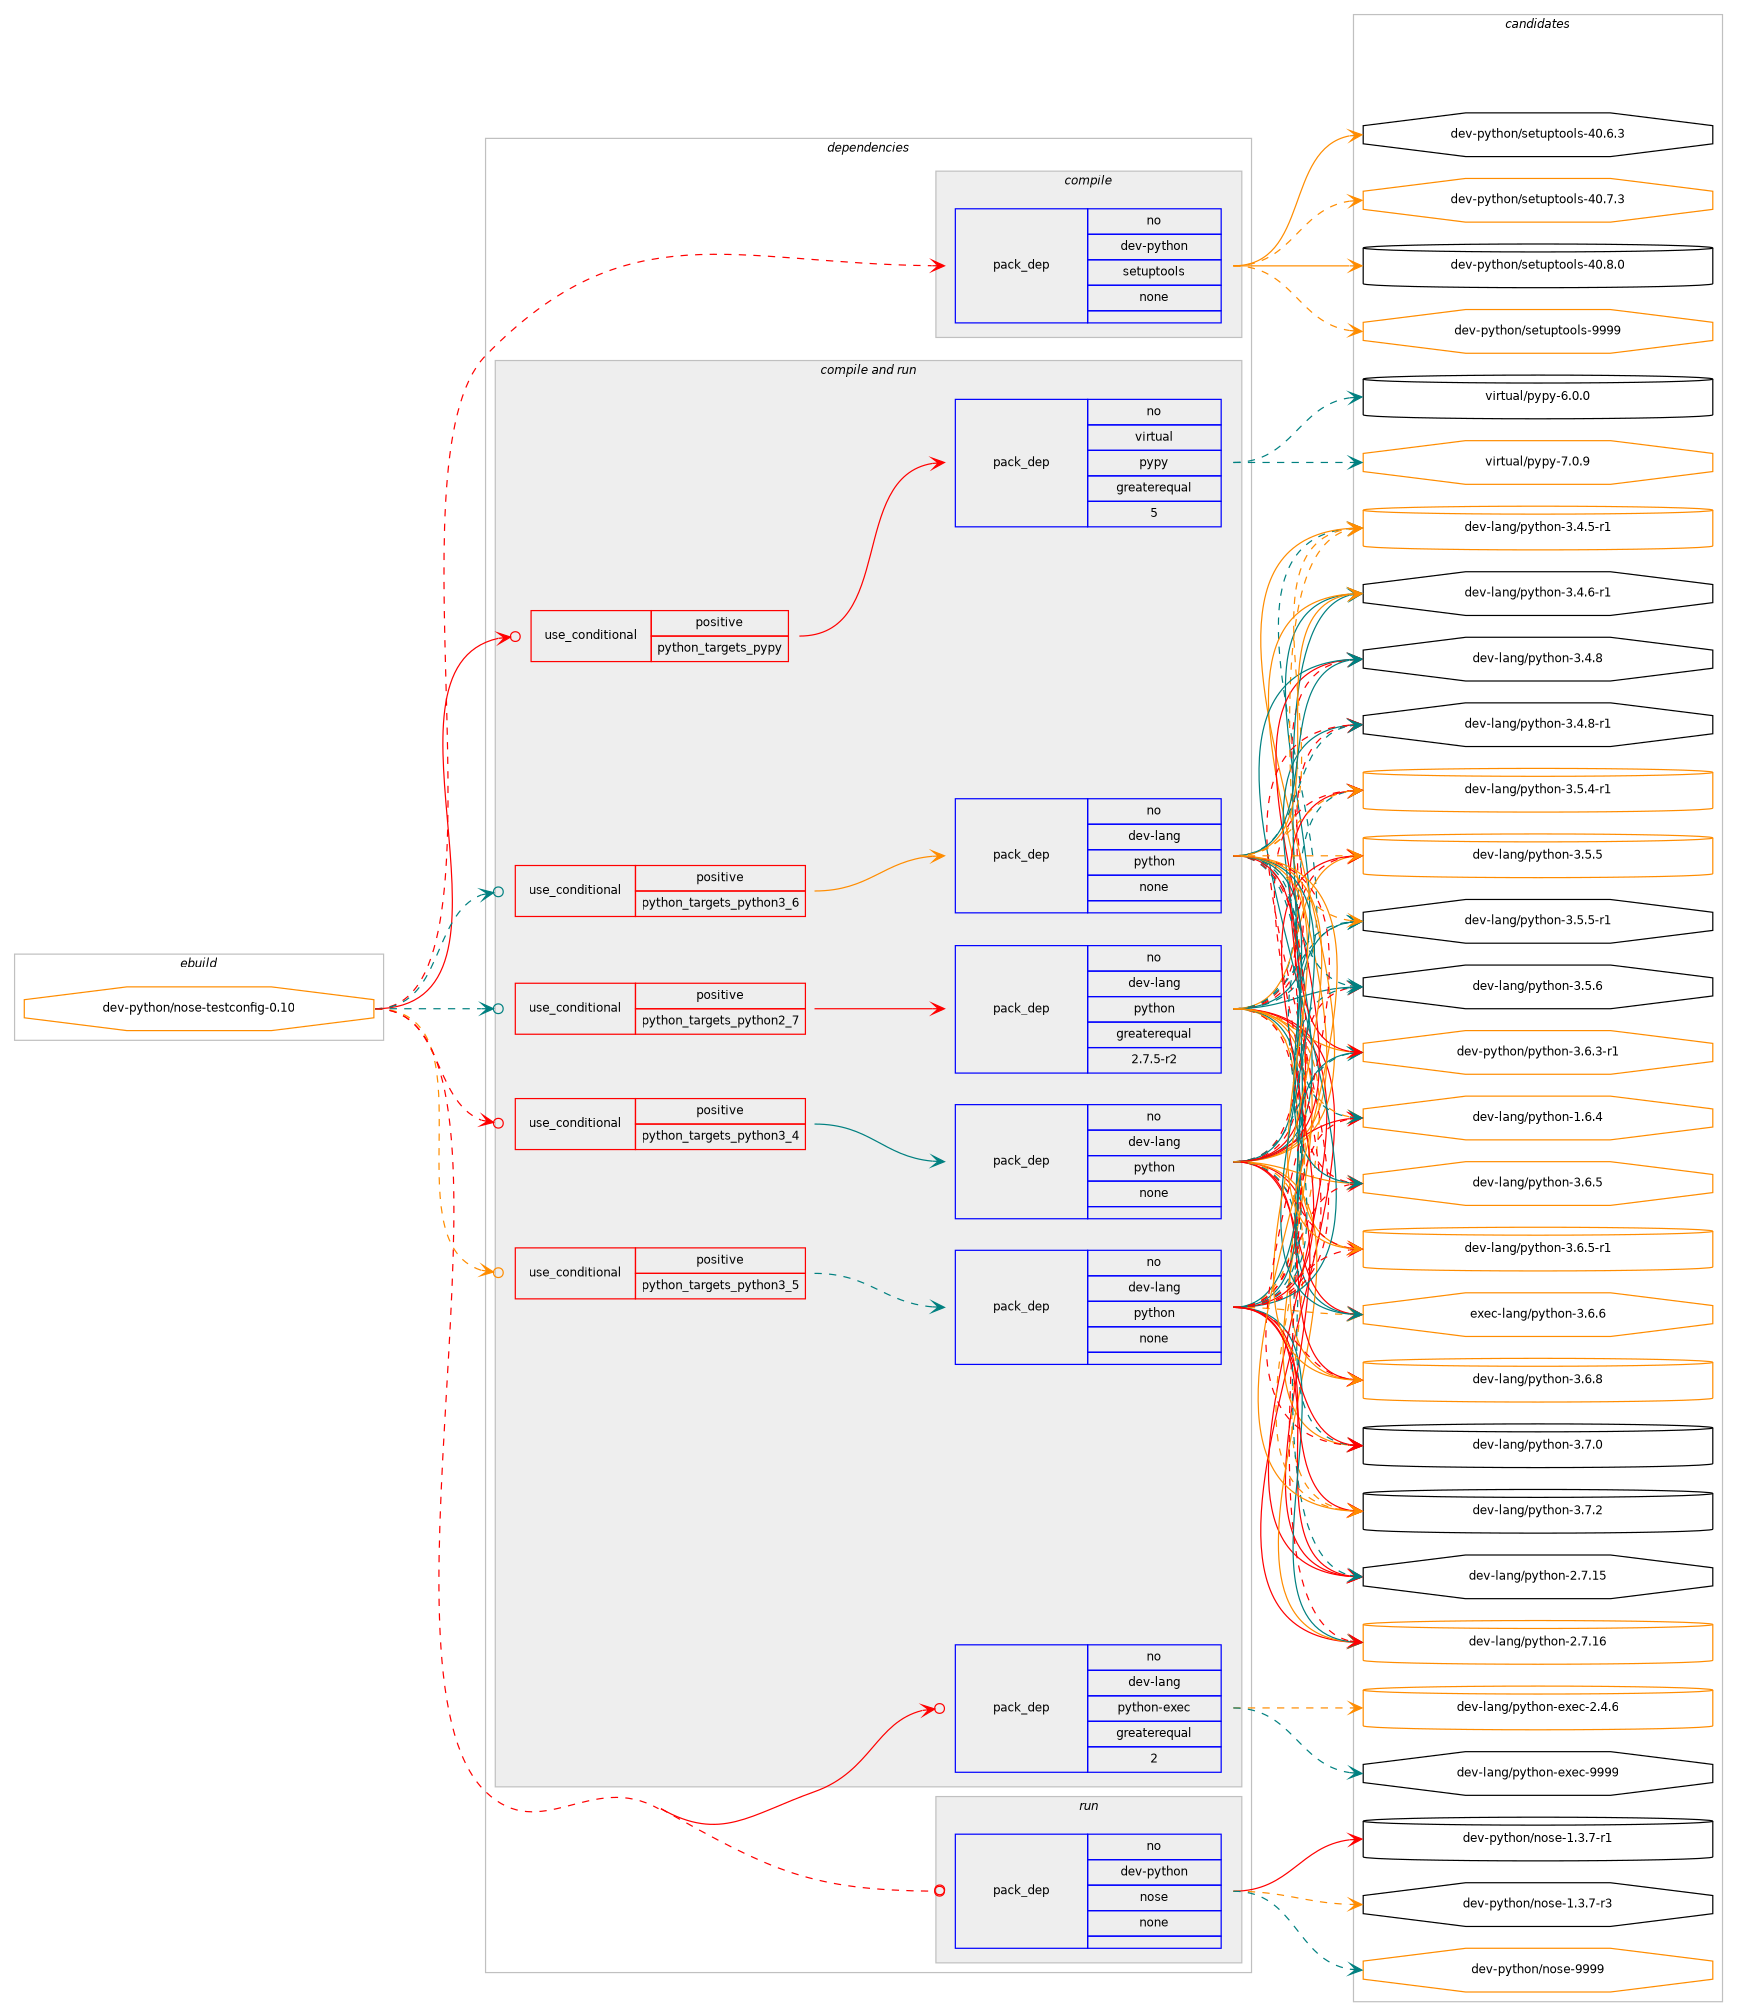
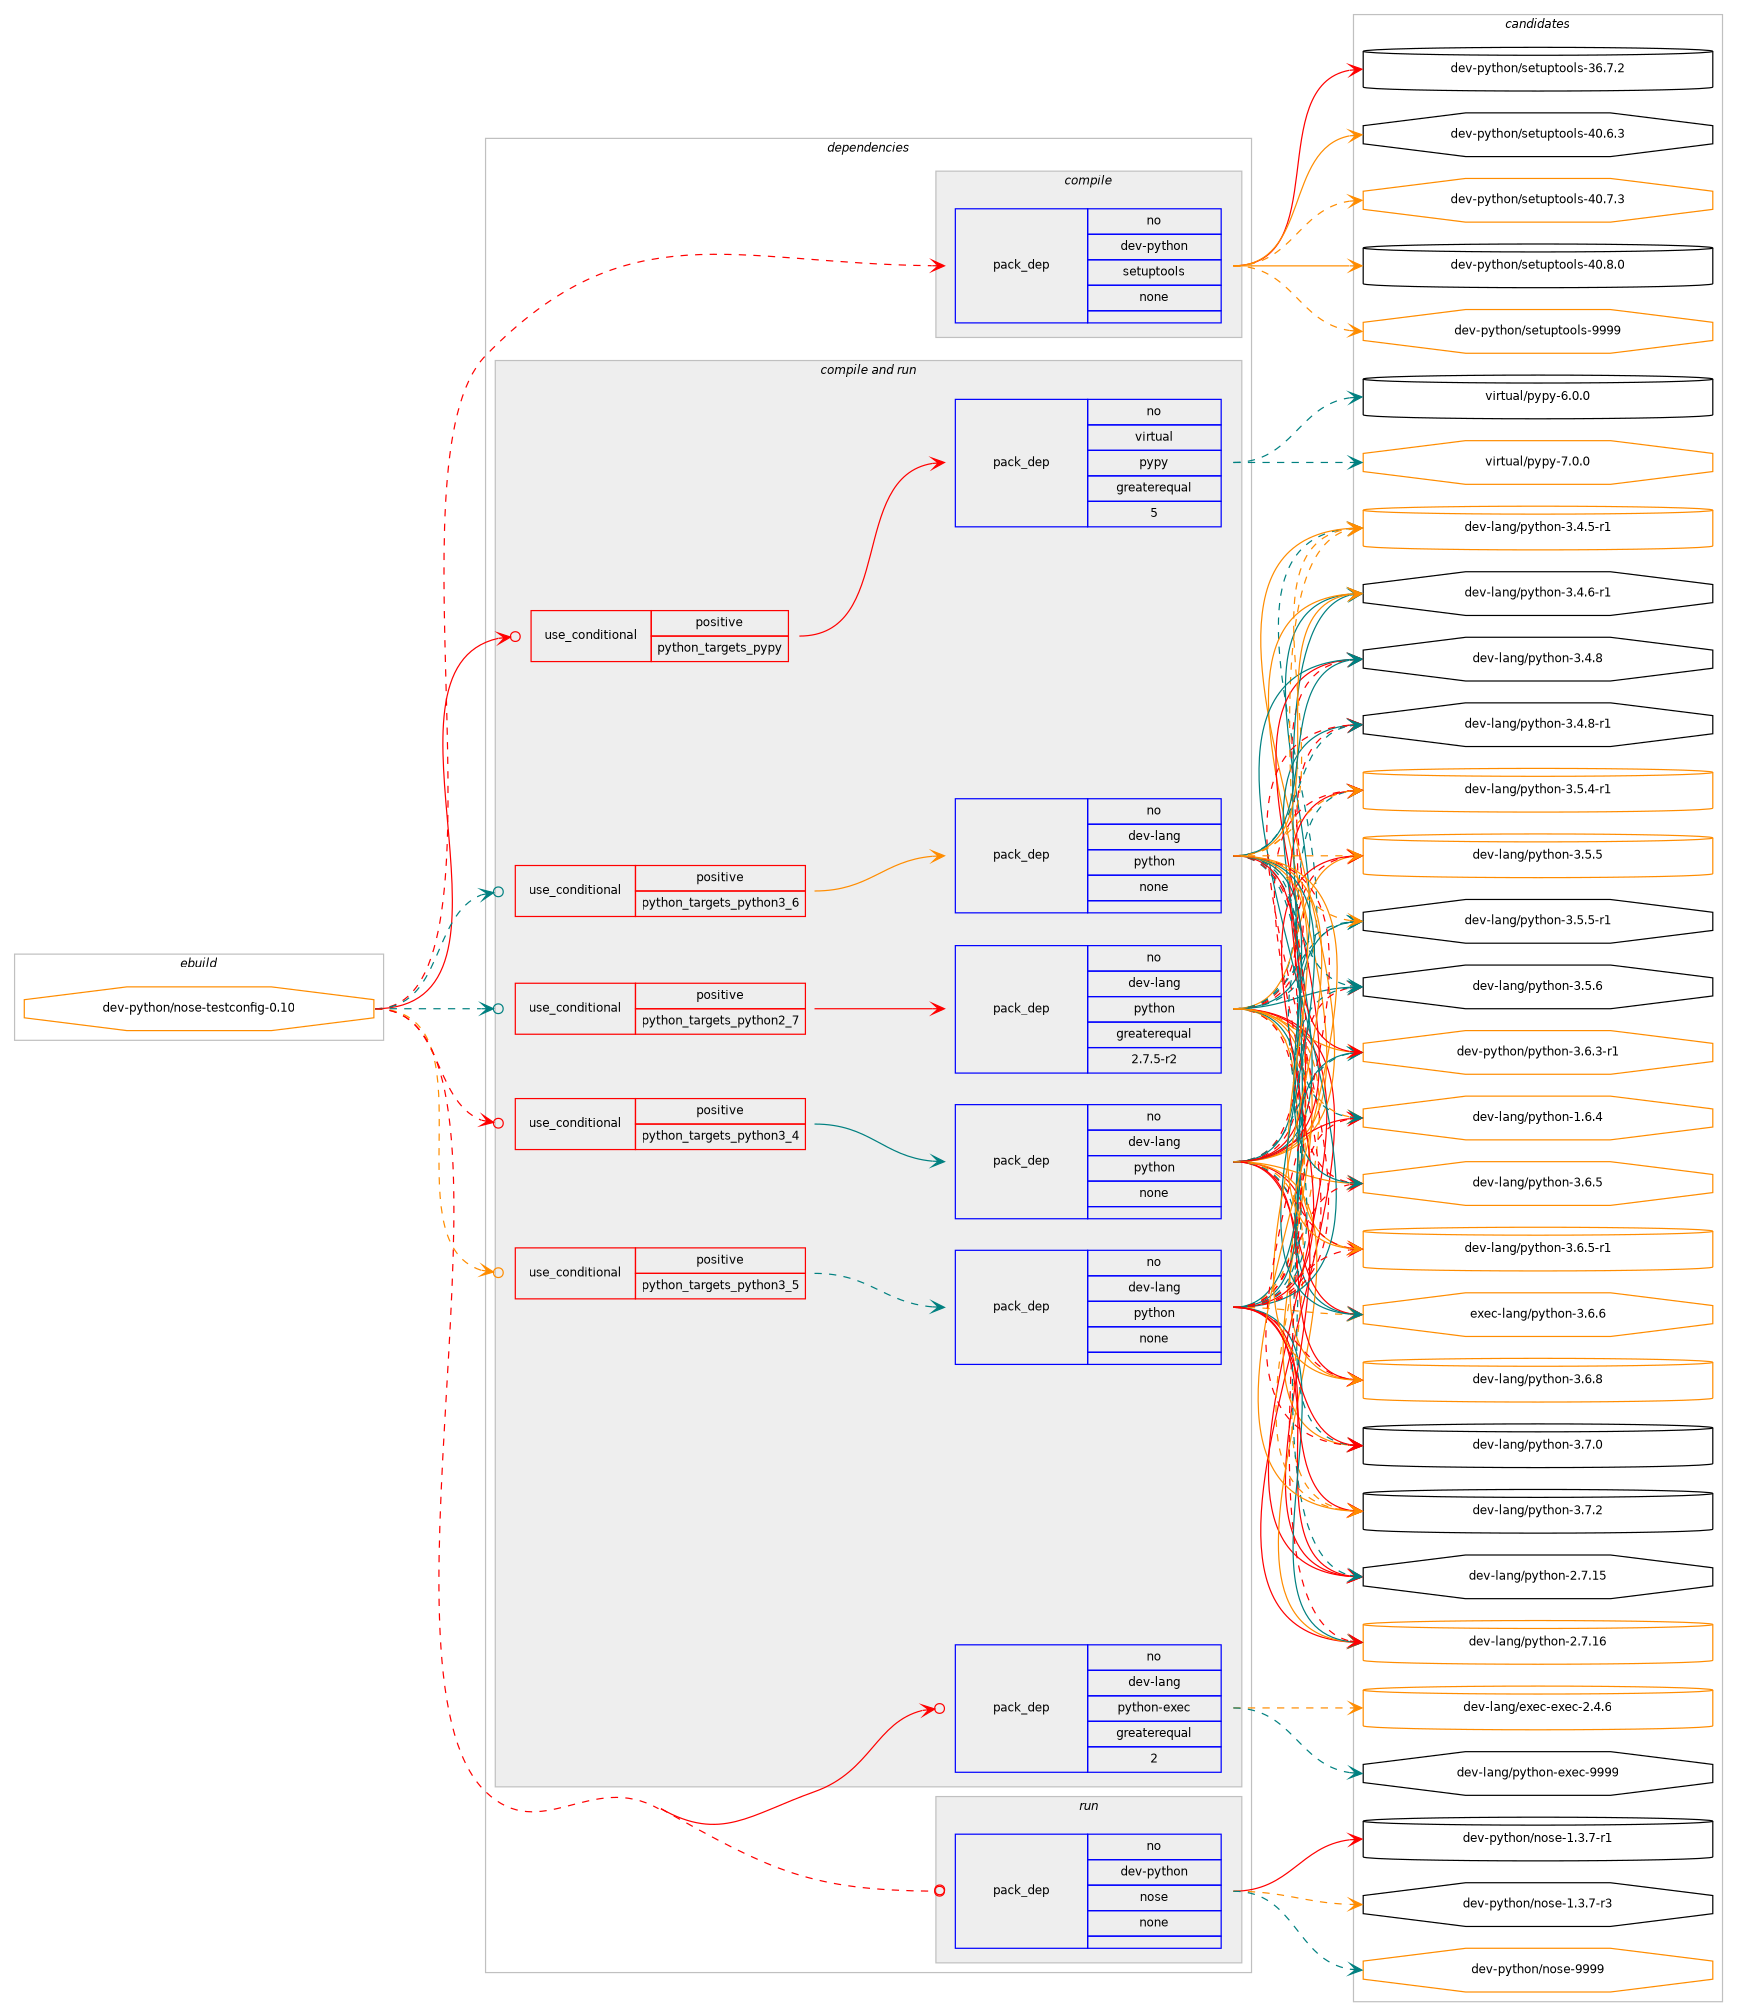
none -> (1538, 69)
(1538, 462) -> (1538, 462)
(1538, 1708) -> (1538, 1708)
